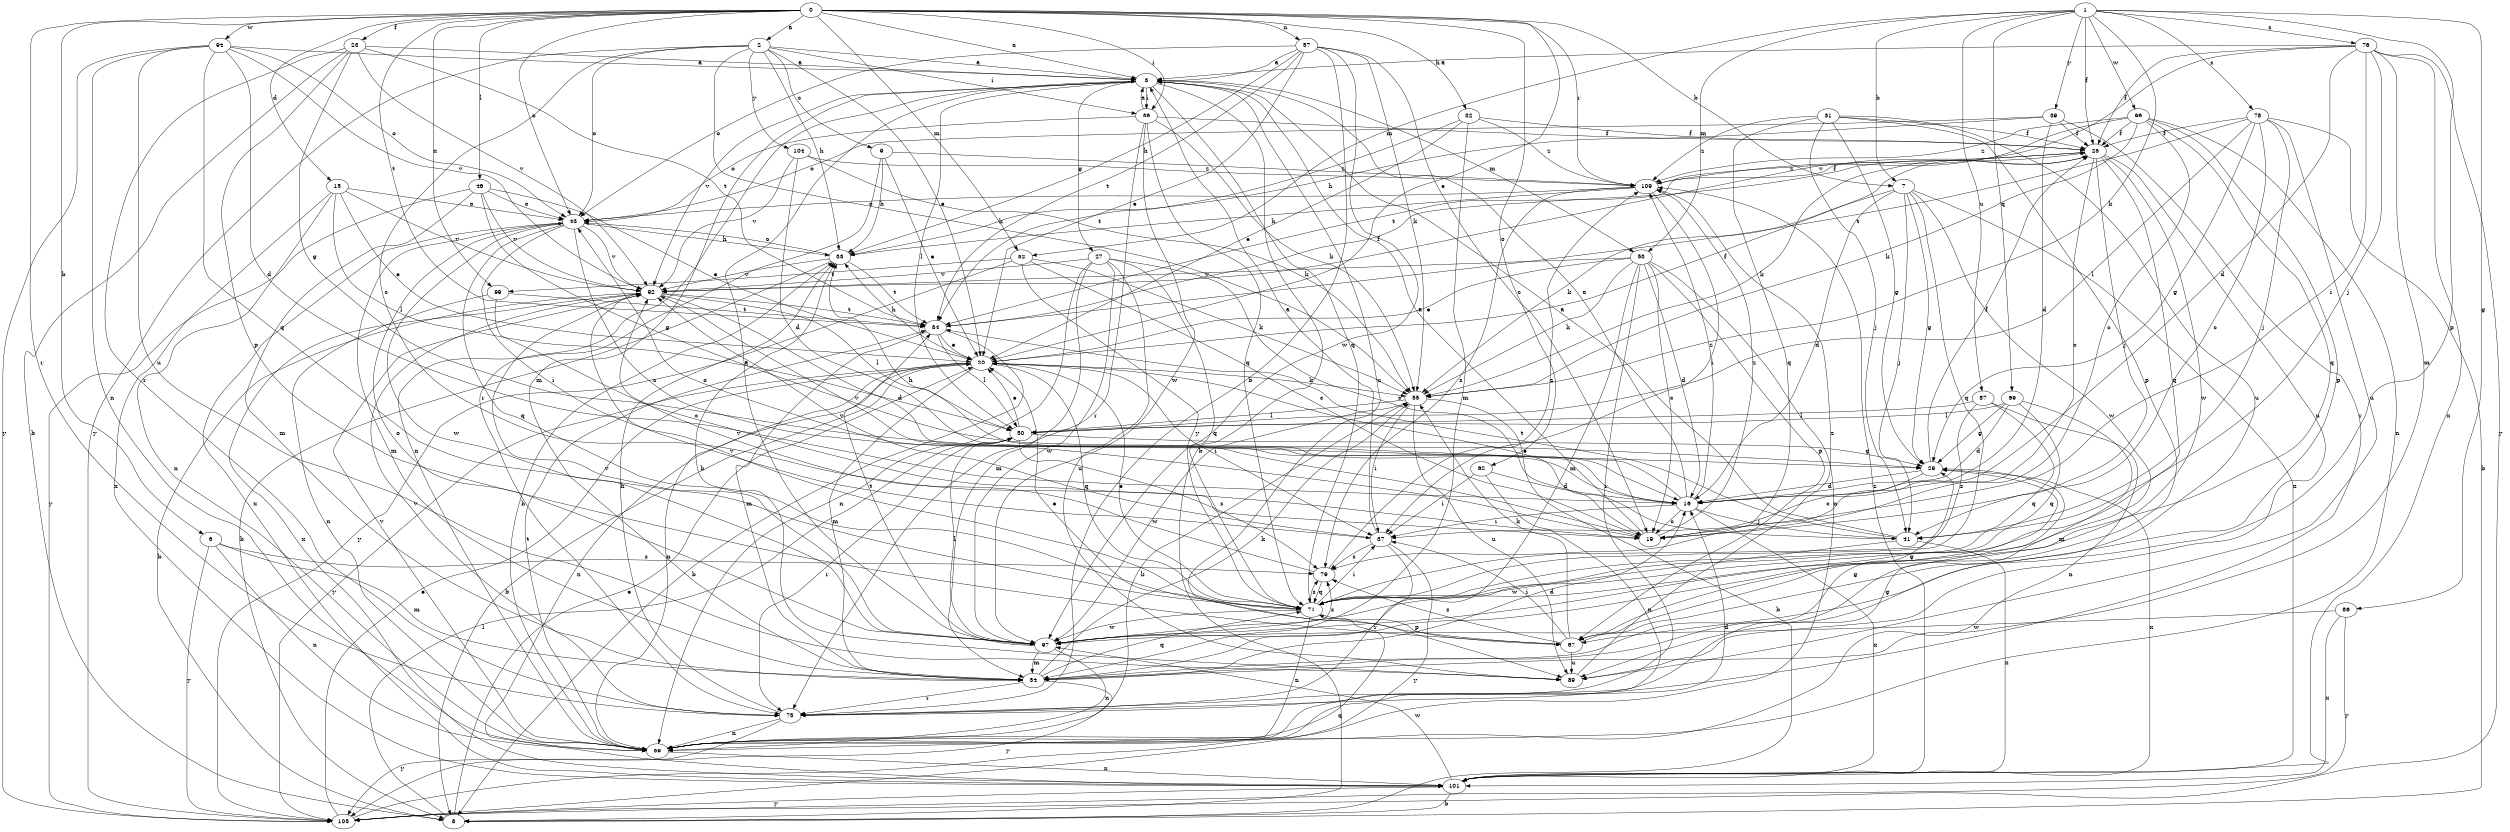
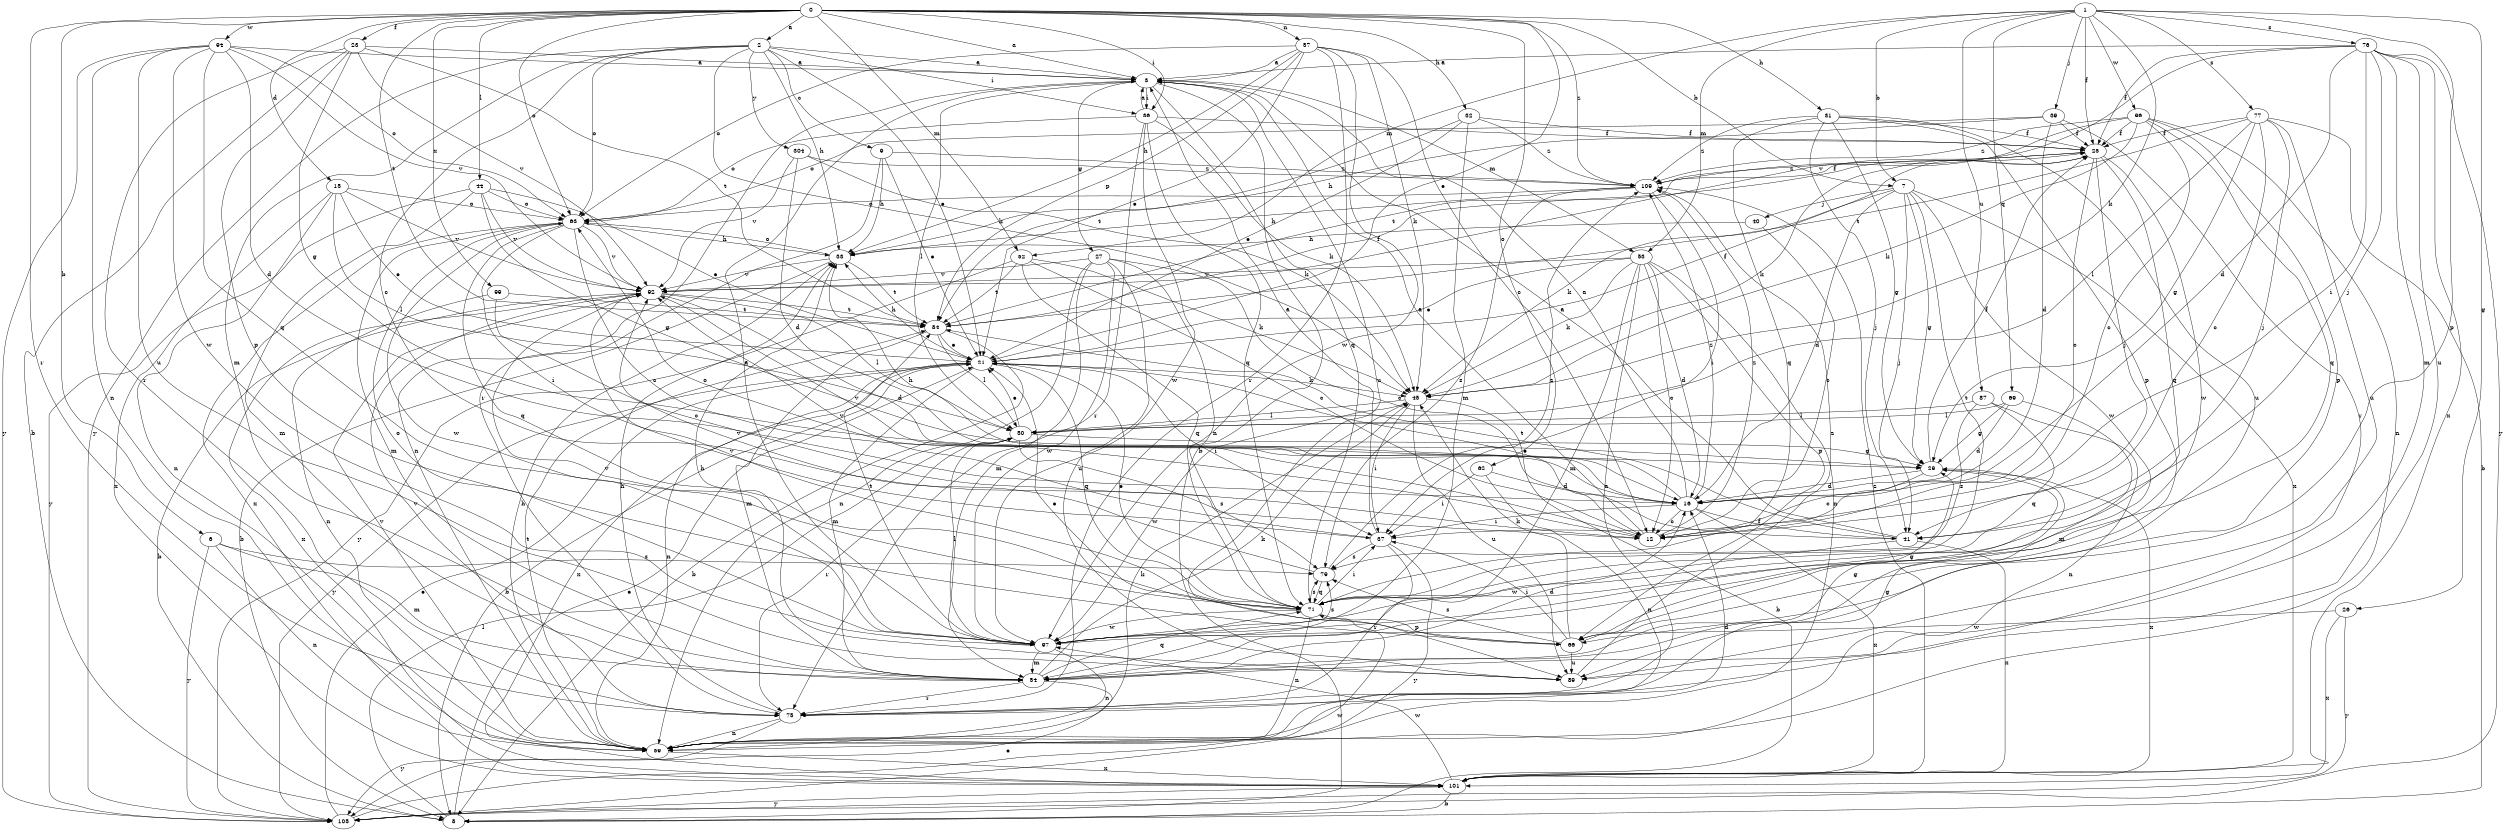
none -> (1459, 16)
(2069, 63) -> (2069, 63)
(1579, 98) -> (1579, 98)
(837, 100) -> none
(2258, 116) -> (2258, 116)
(799, 151) -> (799, 151)
(480, 187) -> (480, 187)
(1108, 187) -> (1108, 187)
(573, 222) -> (573, 222)
none -> (1756, 222)
(762, 277) -> (984, 294)
(618, 354) -> (268, 466)
(981, 363) -> (981, 363)
(1251, 381) -> (1251, 381)
(1416, 398) -> (1416, 398)
(1967, 398) -> (1967, 398)
(1198, 434) -> (1198, 434)
(1215, 434) -> (1215, 434)
(1606, 486) -> (1606, 486)
none -> (445, 502)
(1759, 522) -> (1759, 522)
(1650, 539) -> (1650, 539)
(2156, 552) -> (2256, 605)
(1748, 561) -> none
(2346, 610) -> (2346, 610)
(1572, 645) -> (1572, 645)
(1340, 716) -> (1340, 716)
(1008, 751) -> (1008, 751)
